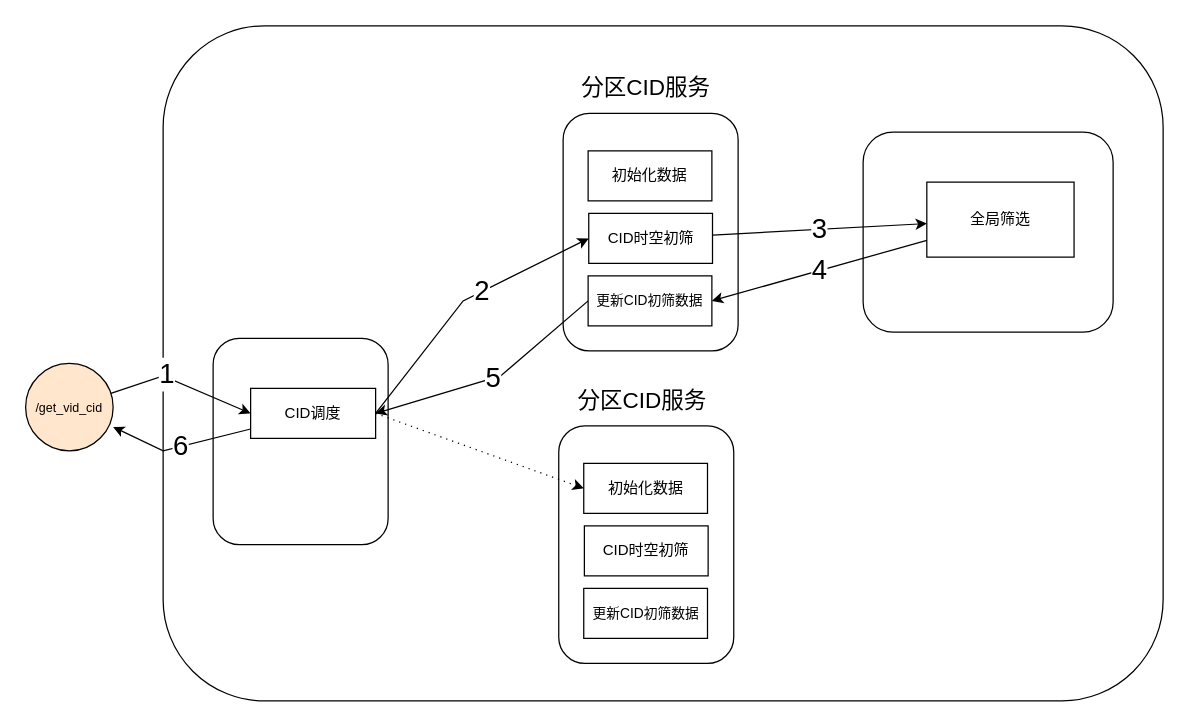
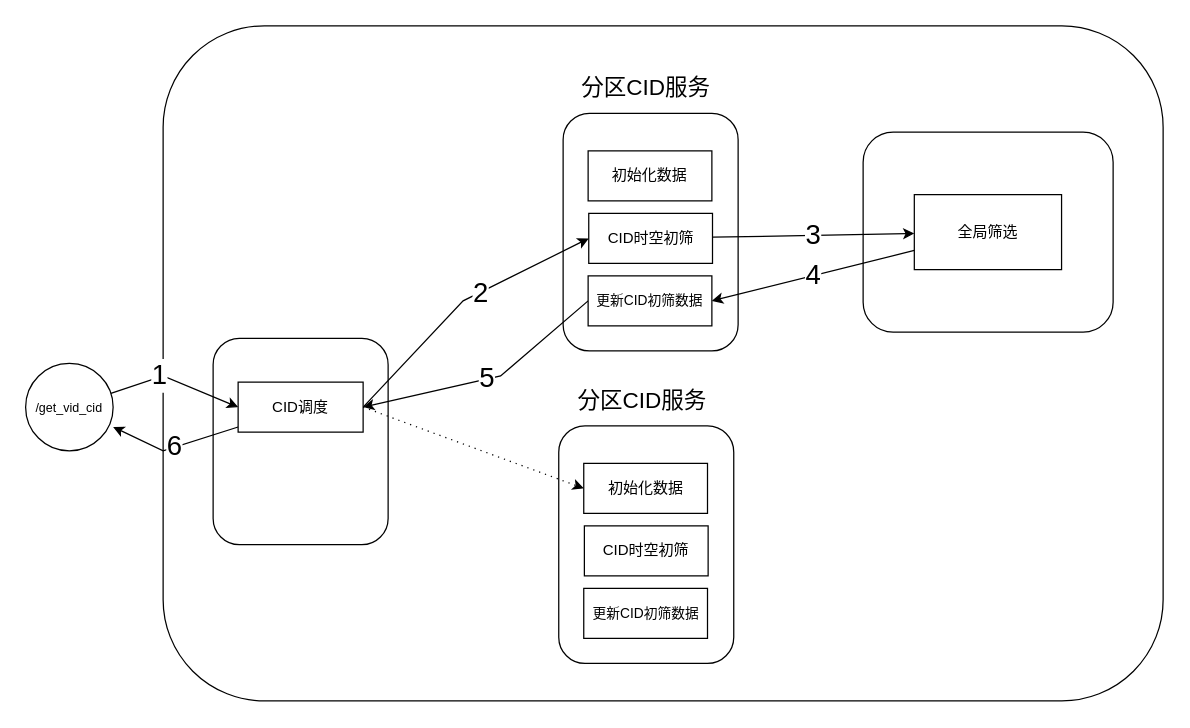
(1000, 219) -> (988, 232)
(69, 407) -> (69, 407)
(313, 413) -> (301, 407)
